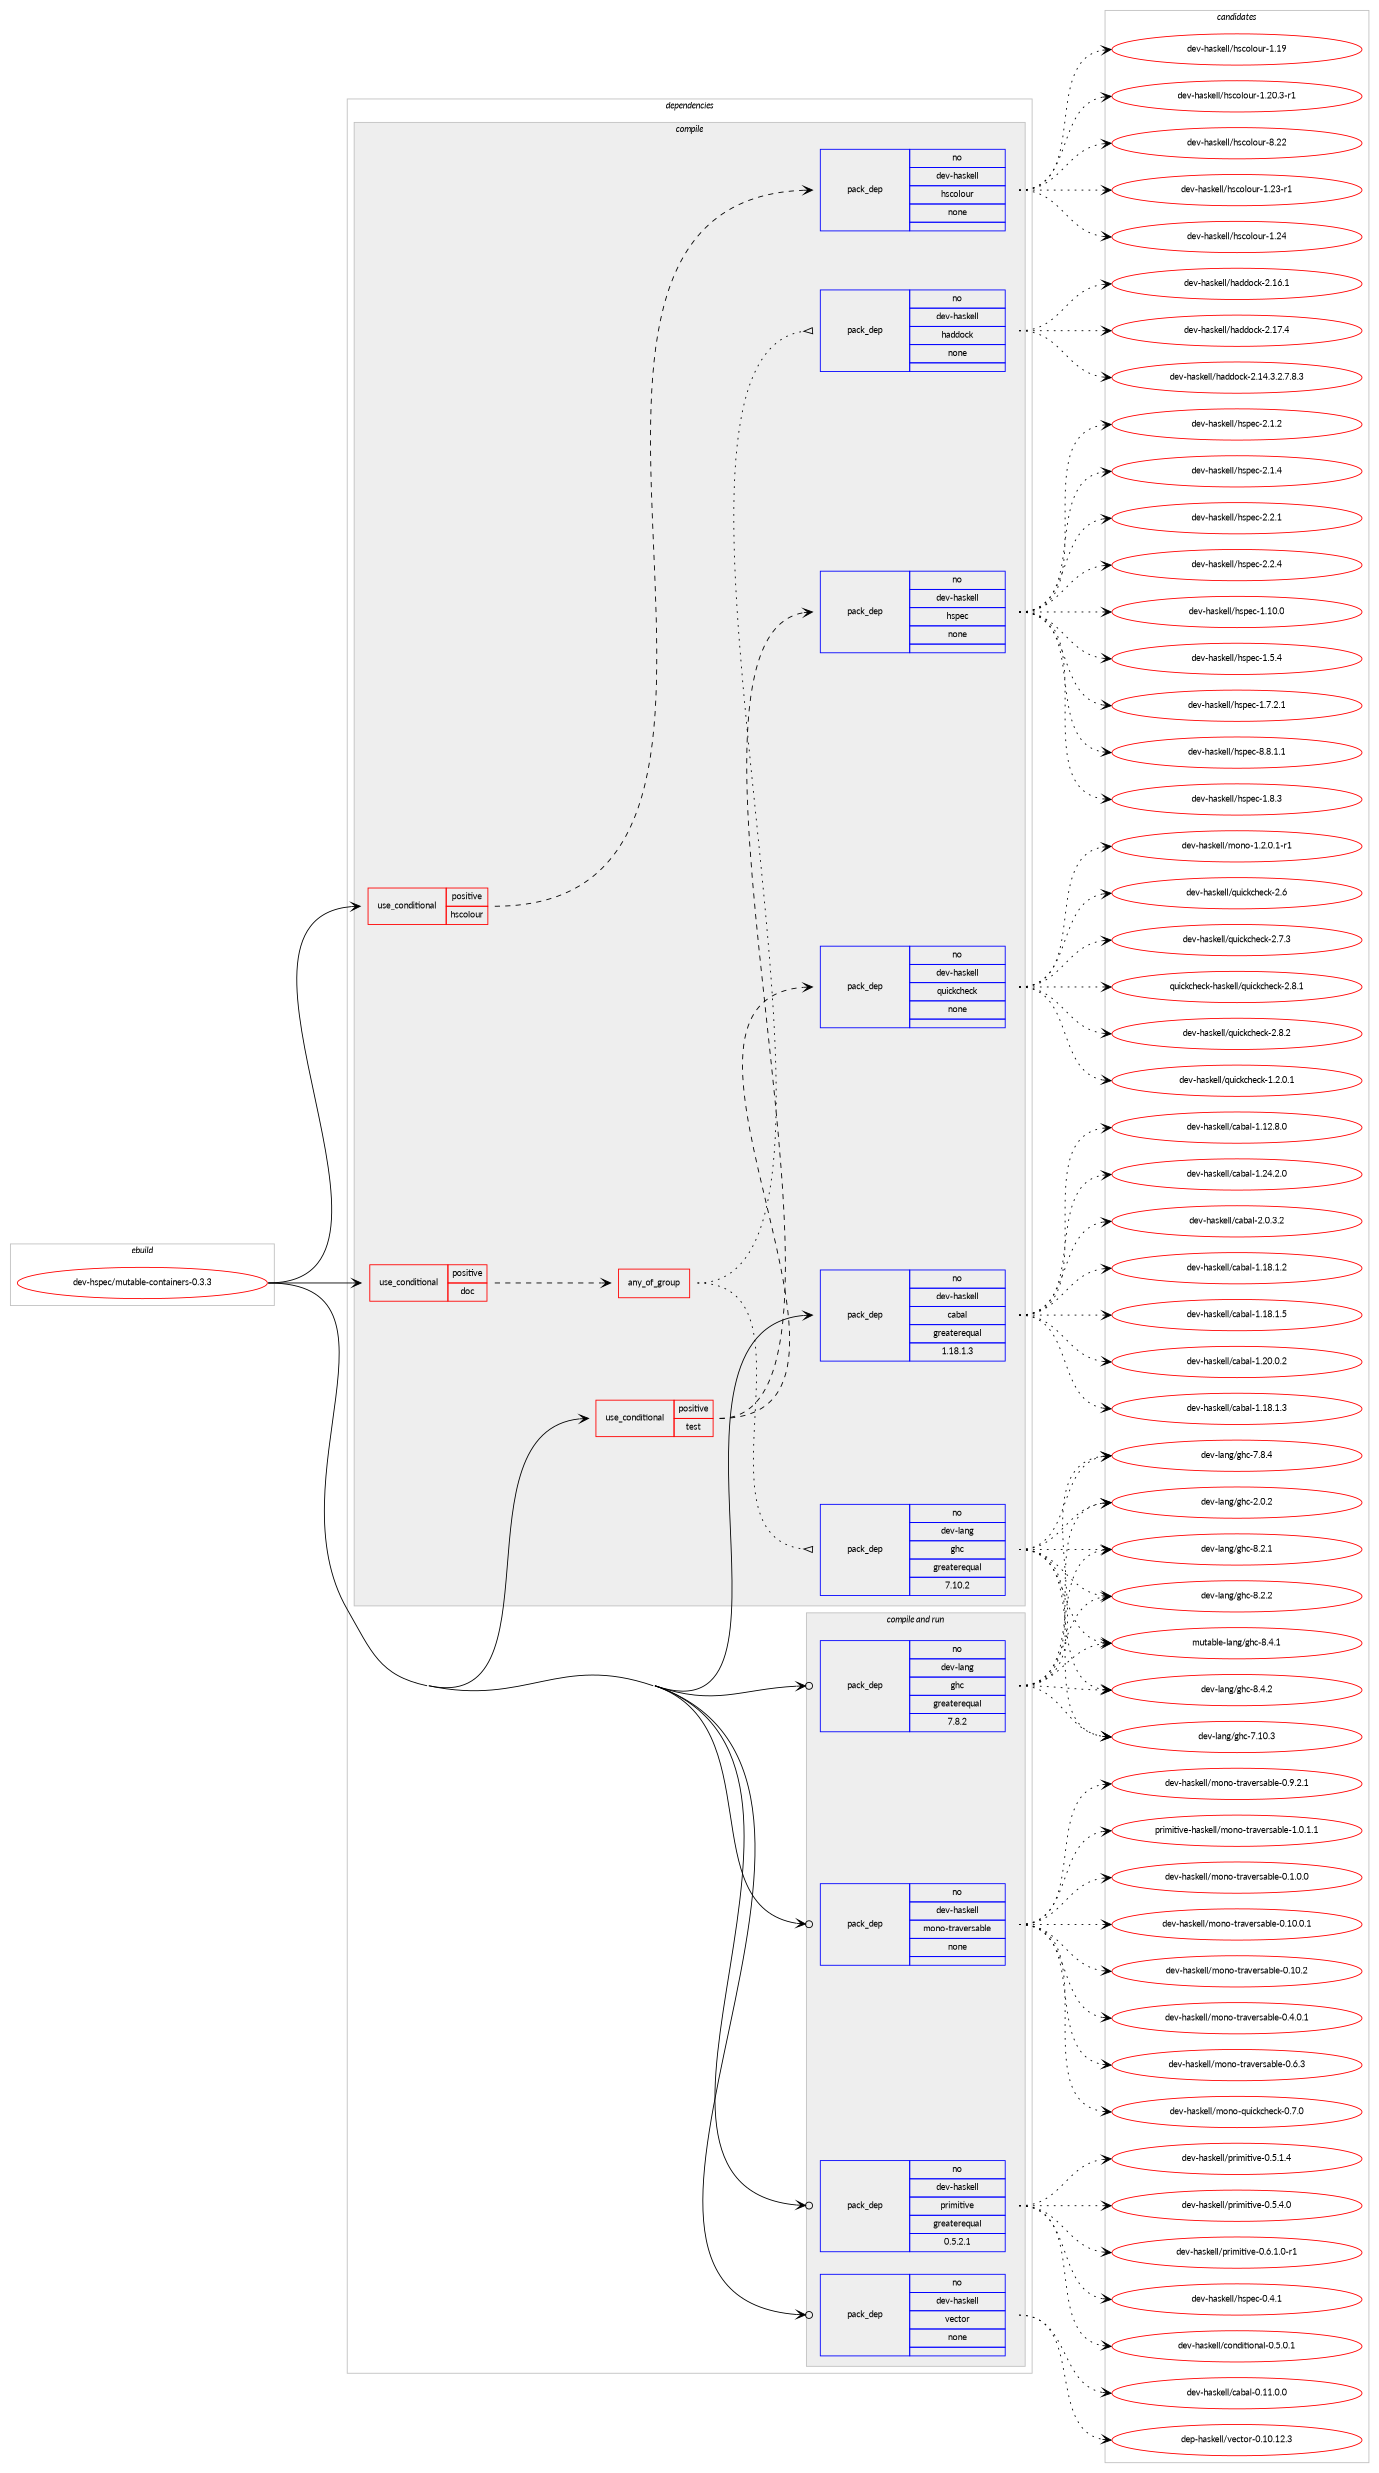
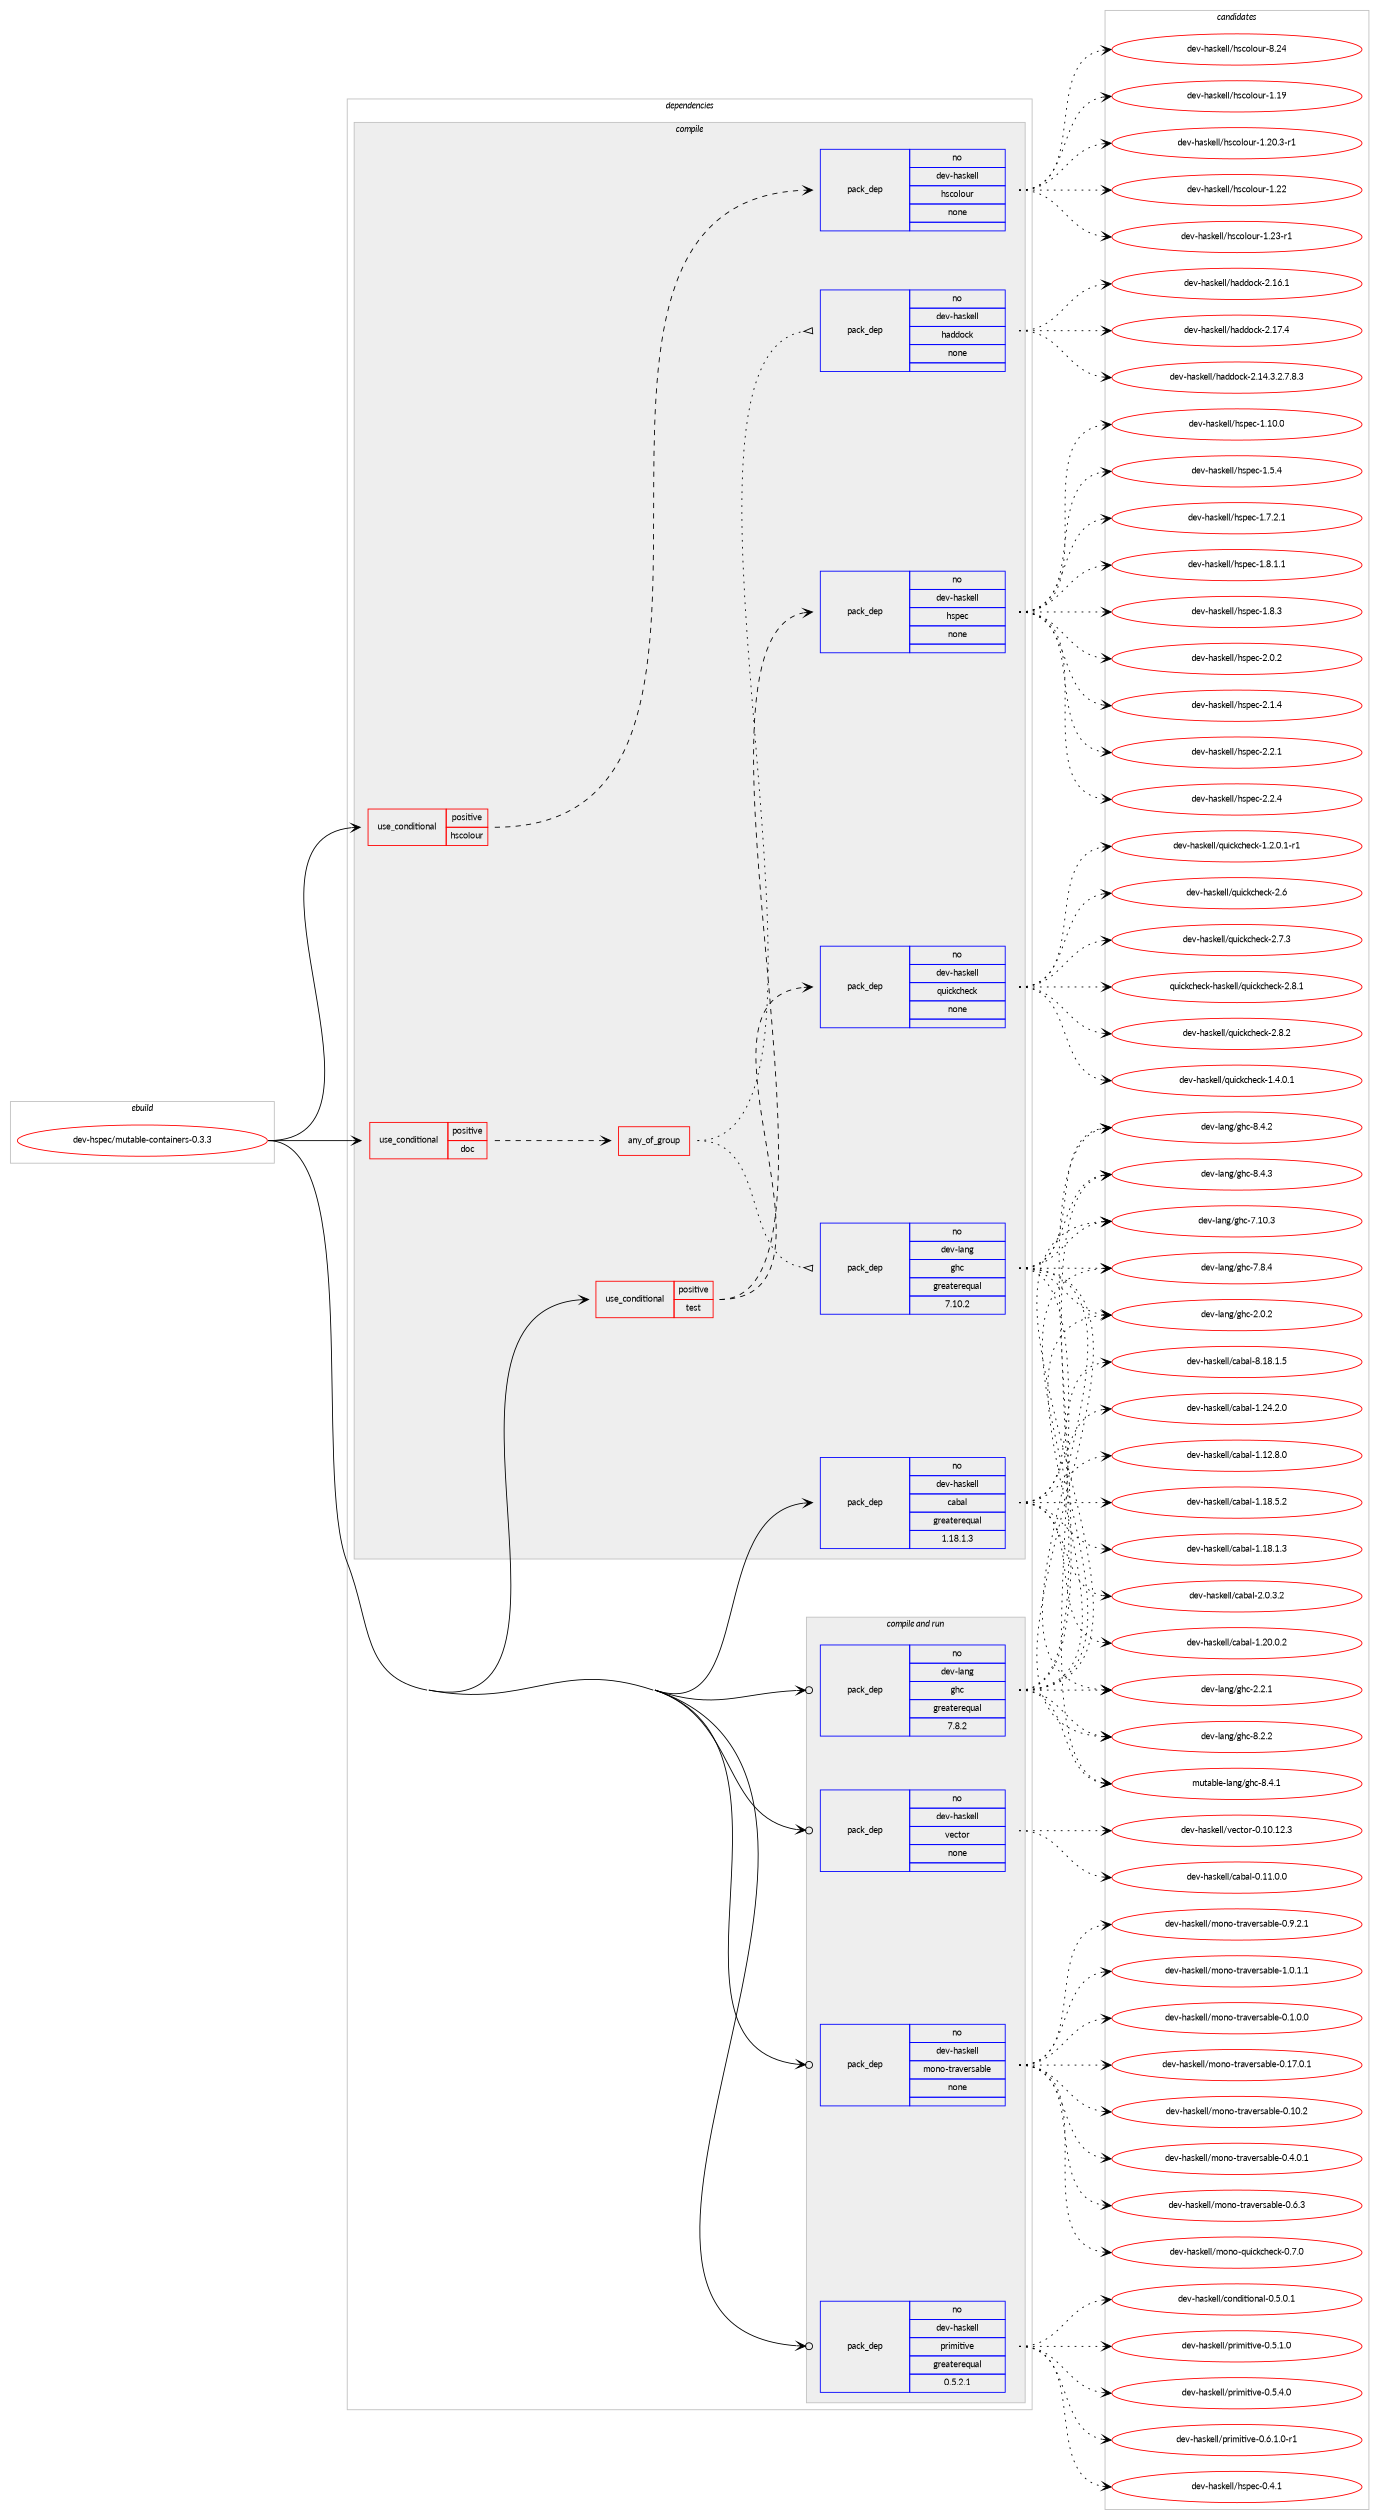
(1237, 143) -> (1237, 190)
(1237, 237) -> (1237, 49)
(1237, 424) -> (1237, 659)
(1237, 753) -> (1237, 565)
(1237, 846) -> (1237, 846)
(1237, 1081) -> (1237, 1081)
none -> (1237, 1174)
(1237, 1268) -> (1237, 1503)
(1237, 1315) -> (1237, 1362)
(1237, 1549) -> (1237, 1690)
(1237, 1831) -> (1237, 1971)
(1237, 1924) -> (1237, 2065)
(1237, 2159) -> (1237, 2346)
(1237, 2440) -> (1237, 1831)
